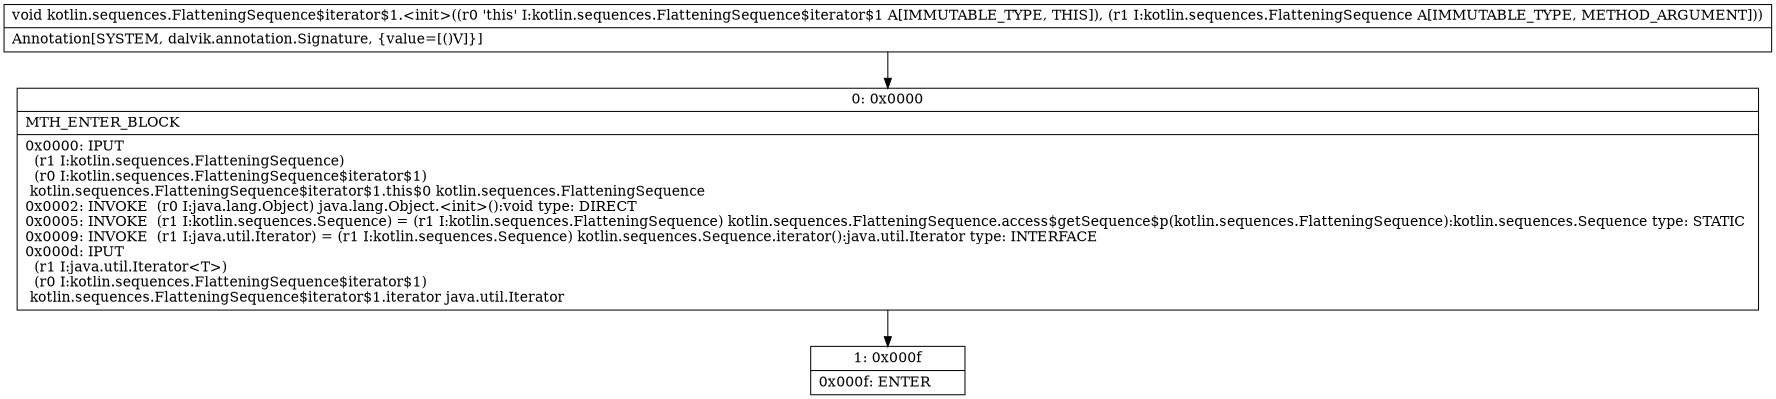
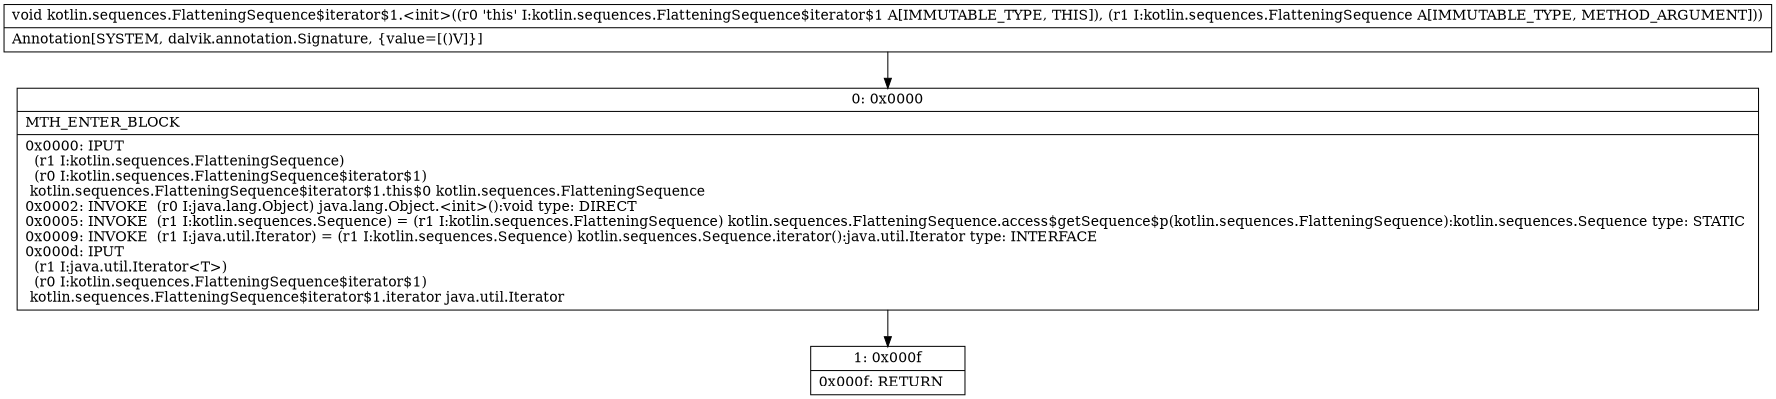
(882, 382) -> (888, 382)
